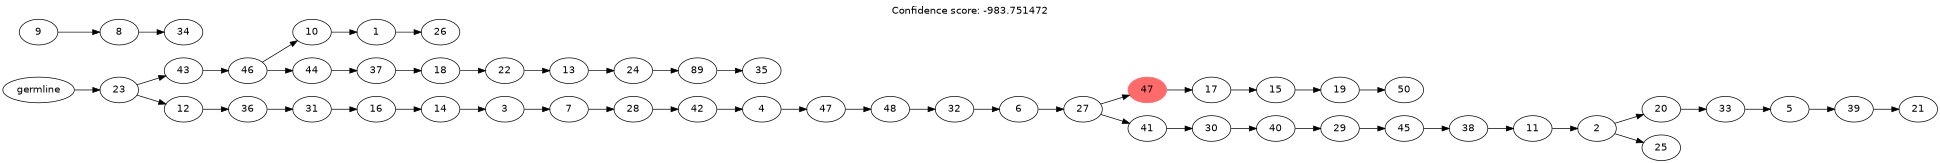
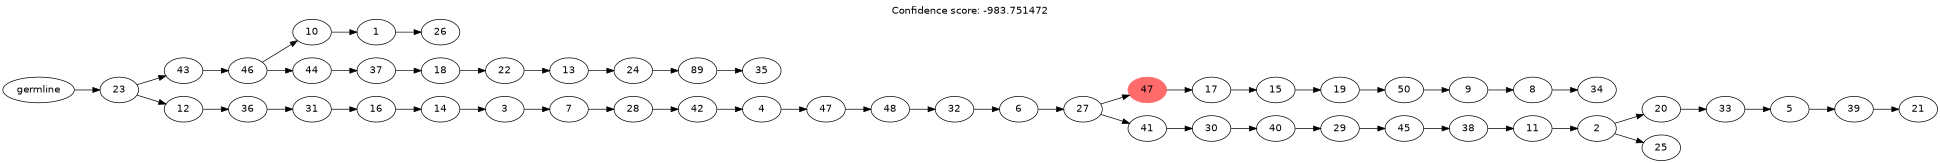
none -> (1433, 90)
